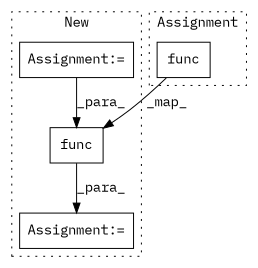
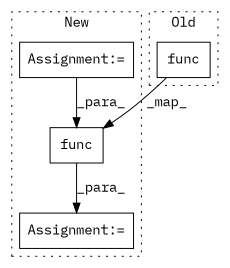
(198, 23) -> (184, 23)
